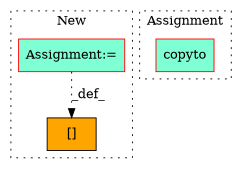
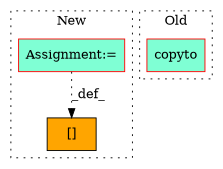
(185, 21) -> (176, 21)
